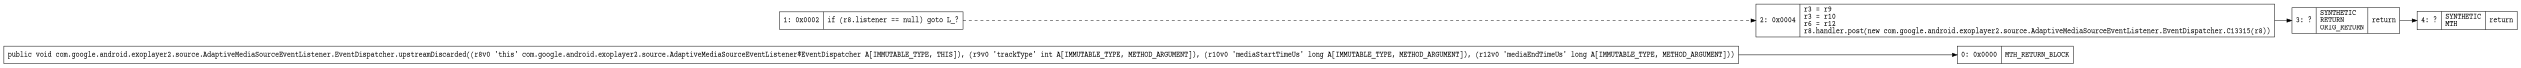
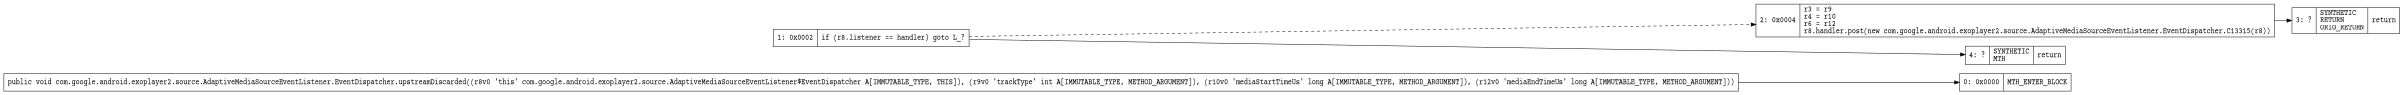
(1820, 17) -> (1820, 17)
(893, 20) -> (893, 38)
(2406, 21) -> (1465, 47)
(2037, 55) -> (2037, 82)
